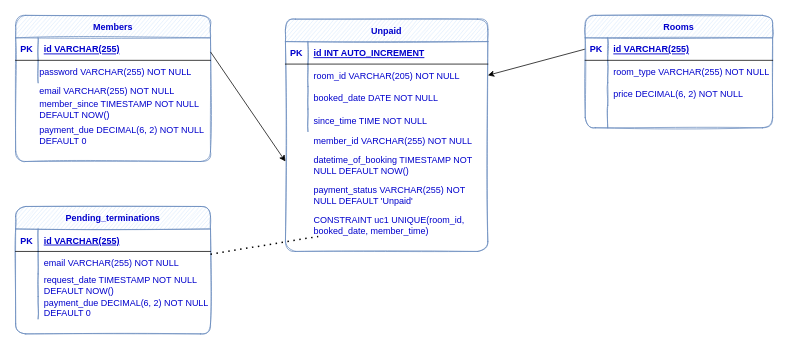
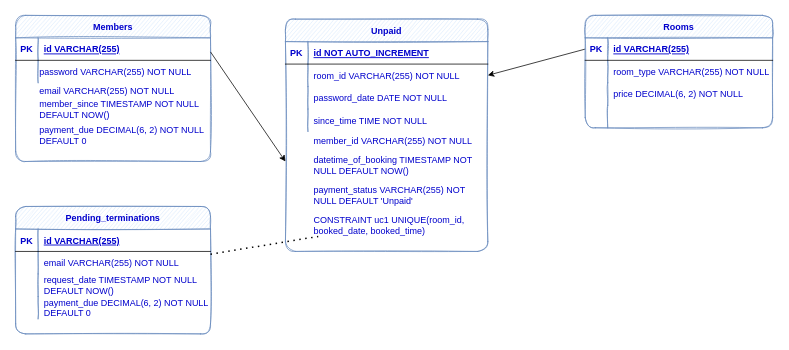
(363, 53) -> (363, 53)
(382, 76) -> (382, 76)
(373, 98) -> (378, 98)
(384, 221) -> (384, 221)
